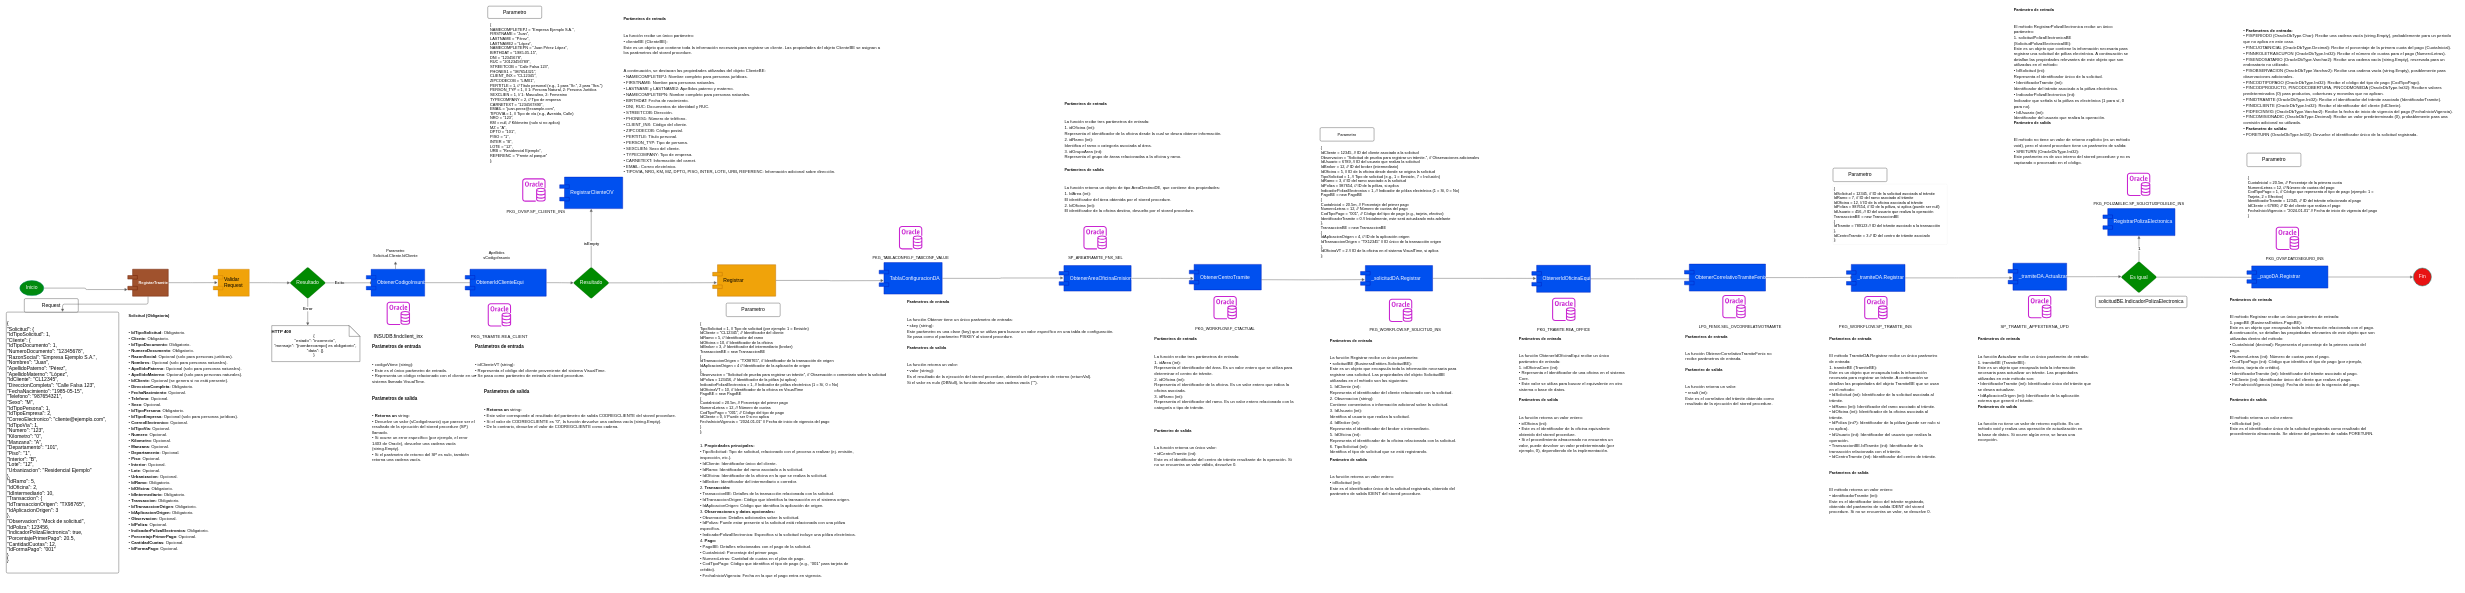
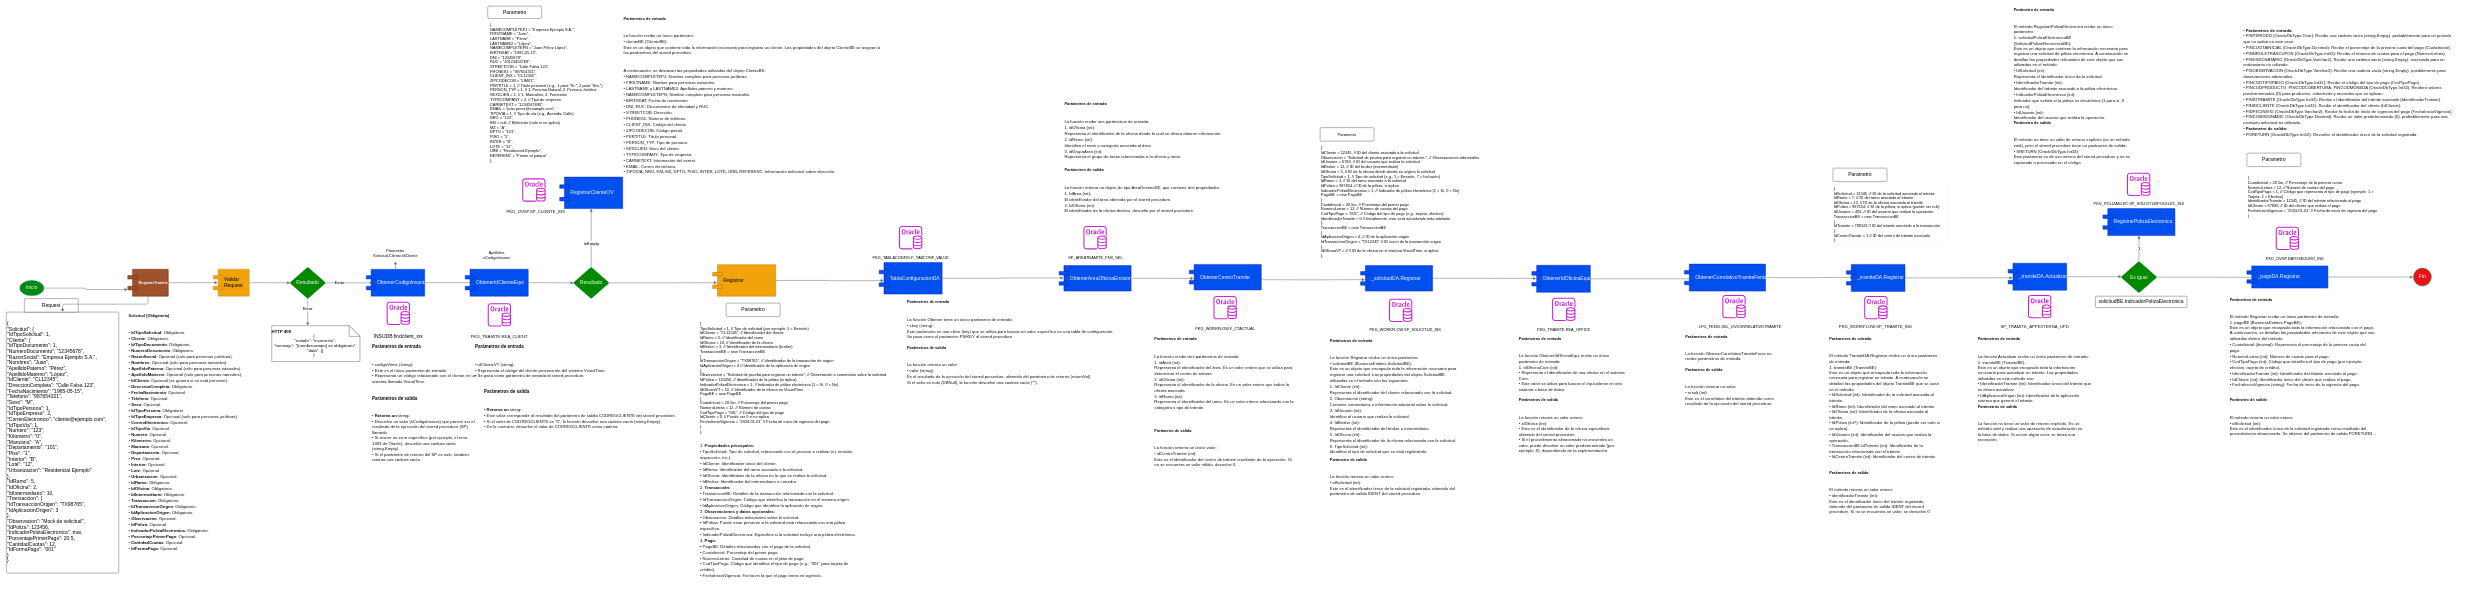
(506, 283) -> (497, 283)
